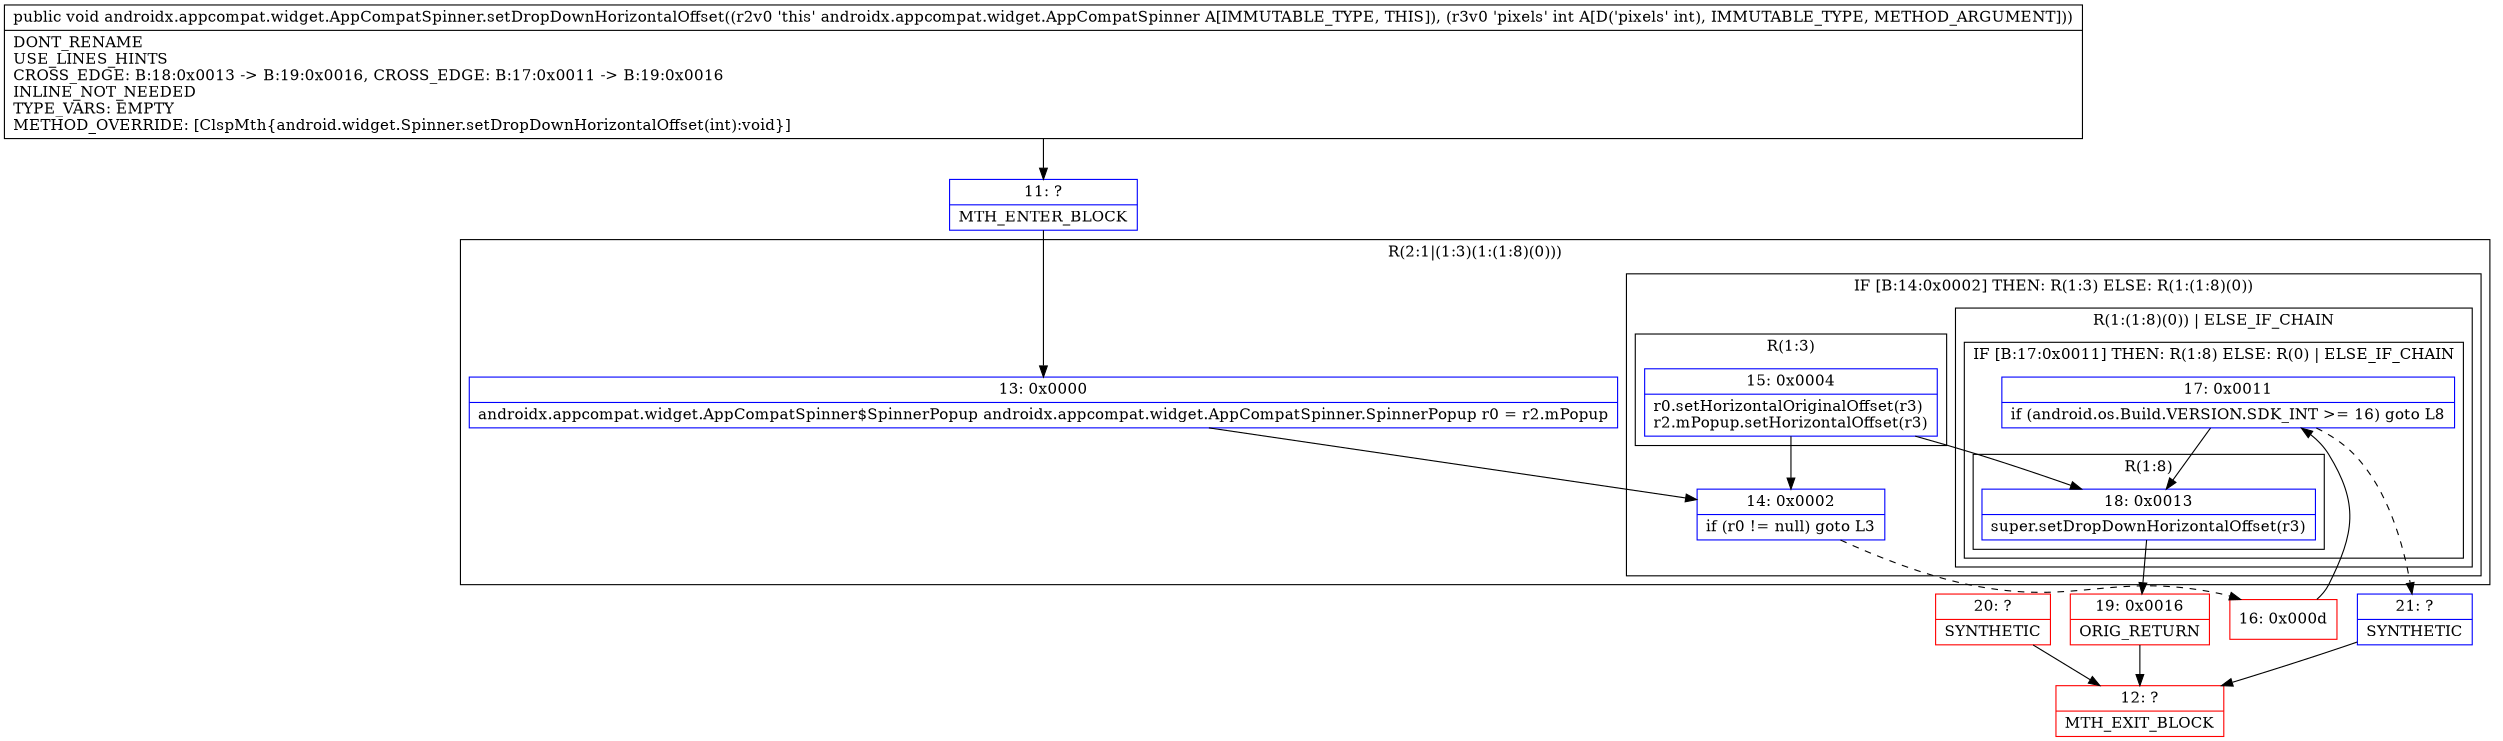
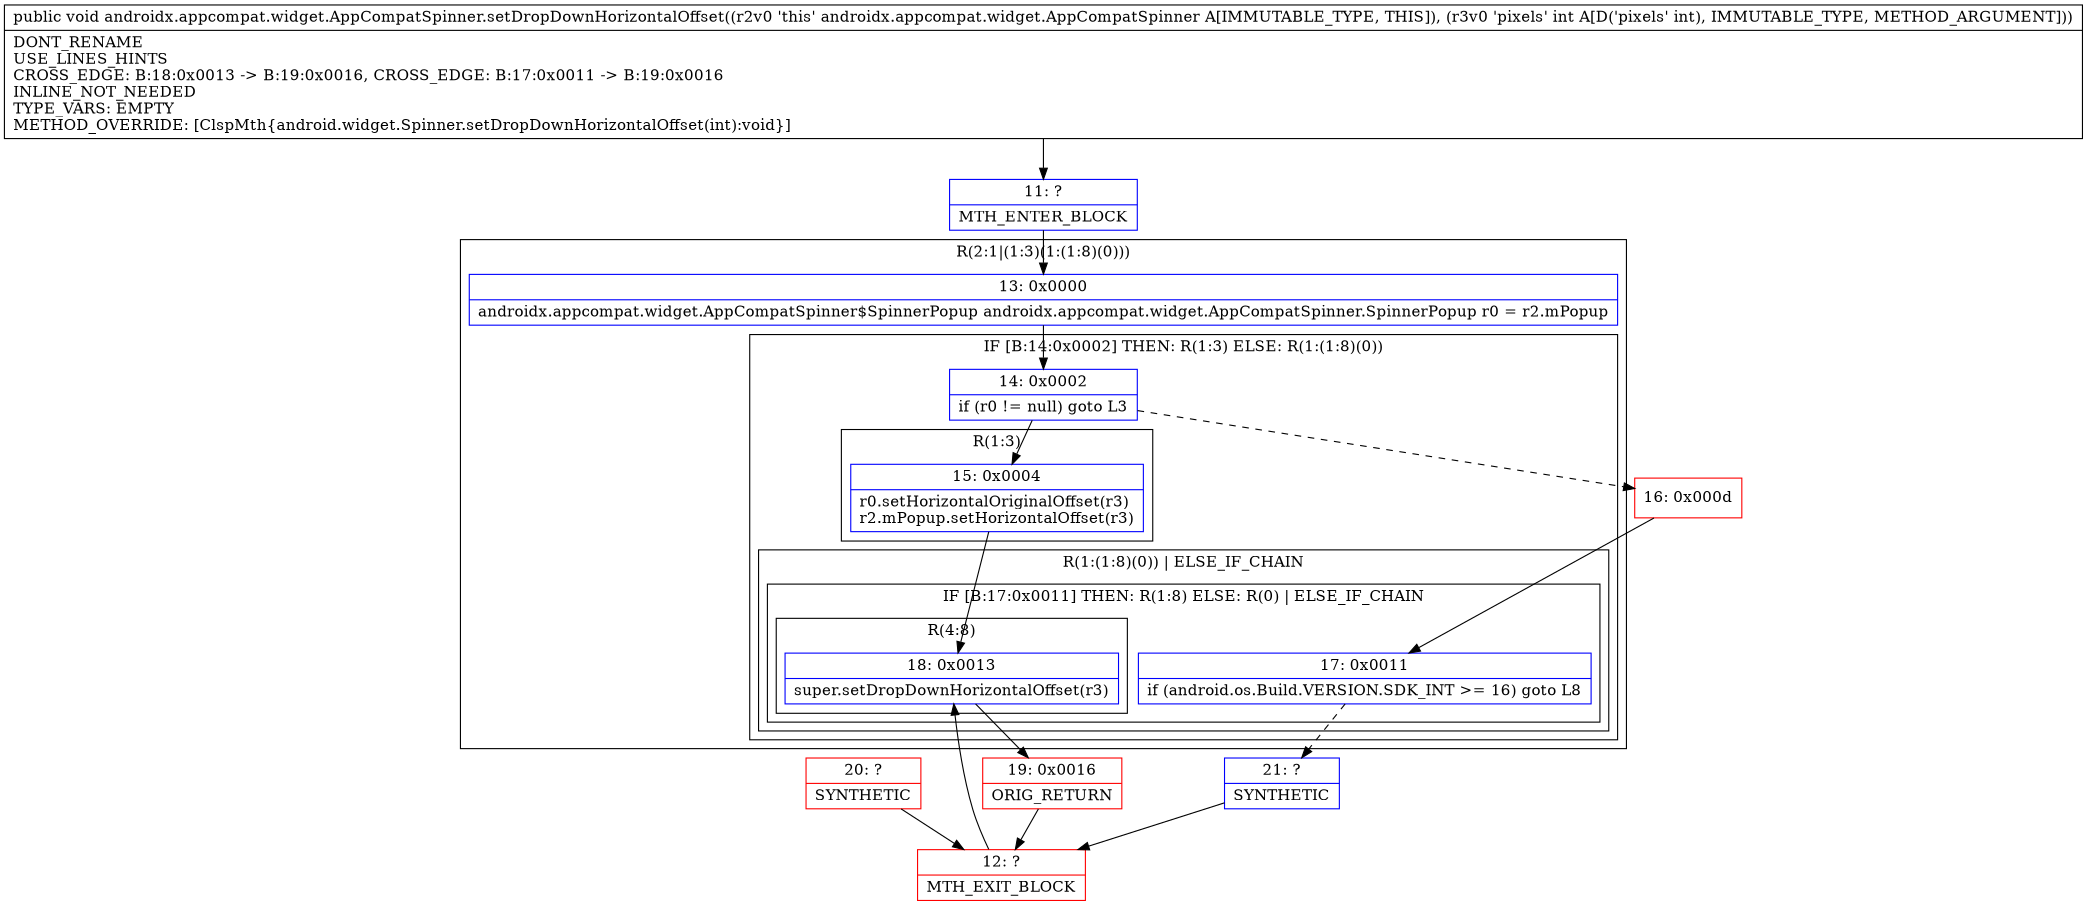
(2196, 448) -> (966, 784)
(1791, 457) -> (1024, 437)
(2149, 467) -> (952, 631)
